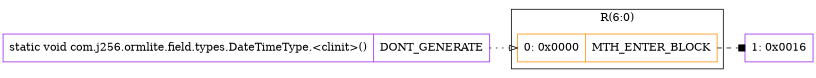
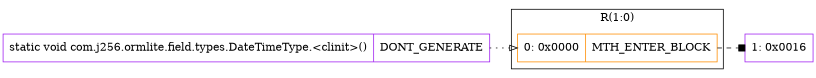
(617, 18) -> (617, 18)
